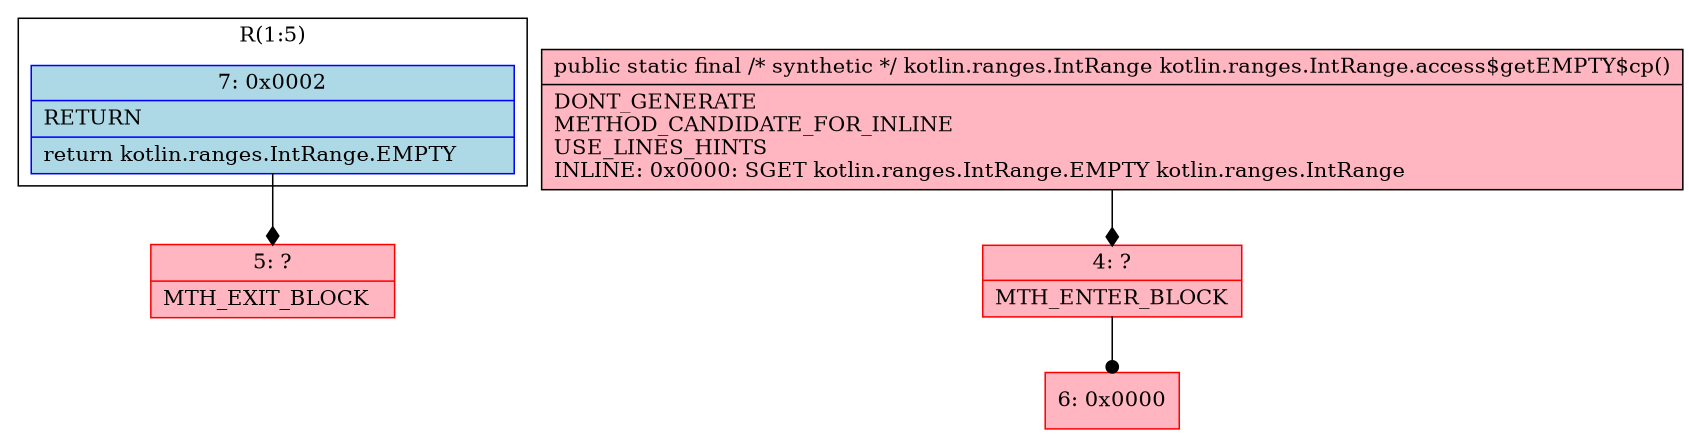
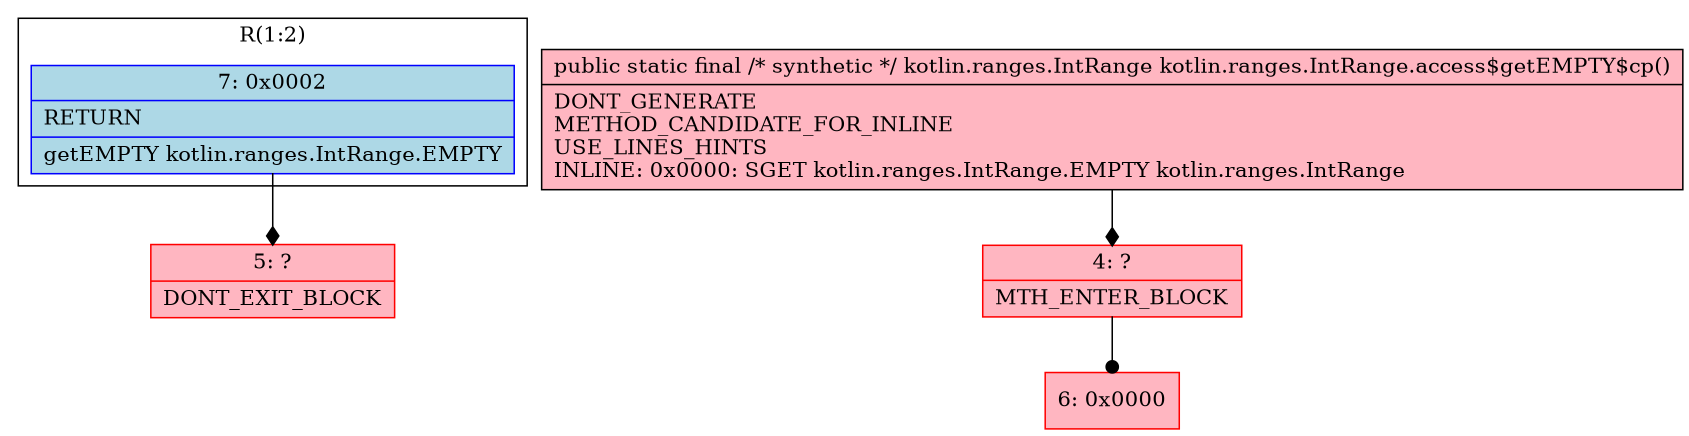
(273, 36) -> (273, 36)
(250, 155) -> (273, 155)
(267, 299) -> (273, 299)
